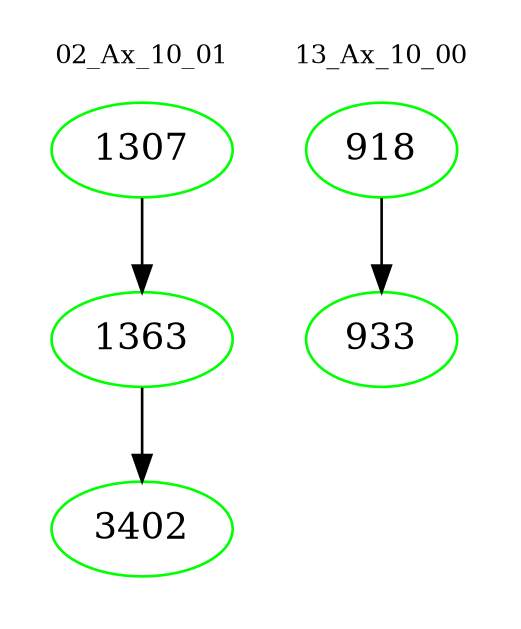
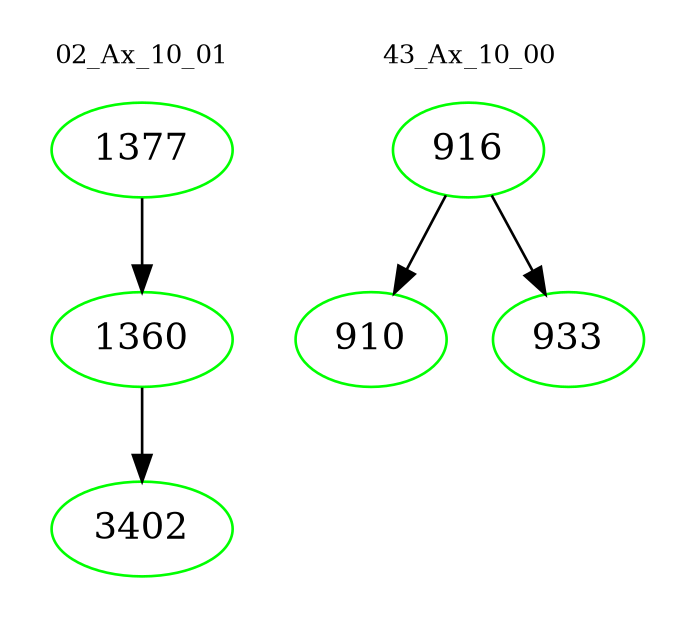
(382, 57) -> (470, 57)
(142, 150) -> (142, 150)
(382, 150) -> (468, 150)
(142, 340) -> (142, 340)
none -> (371, 340)
